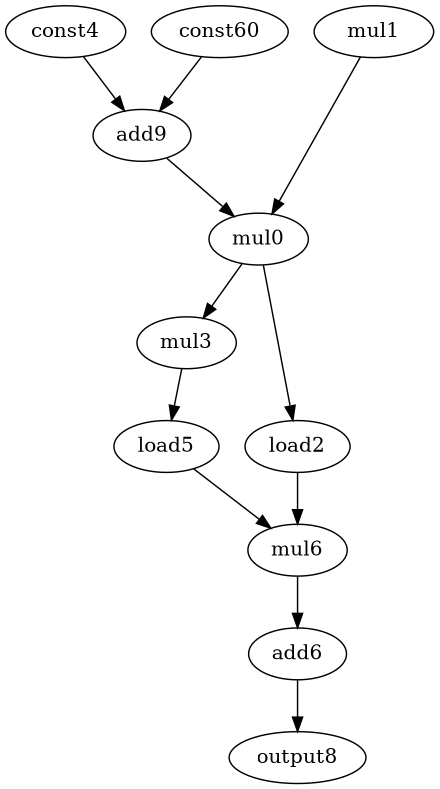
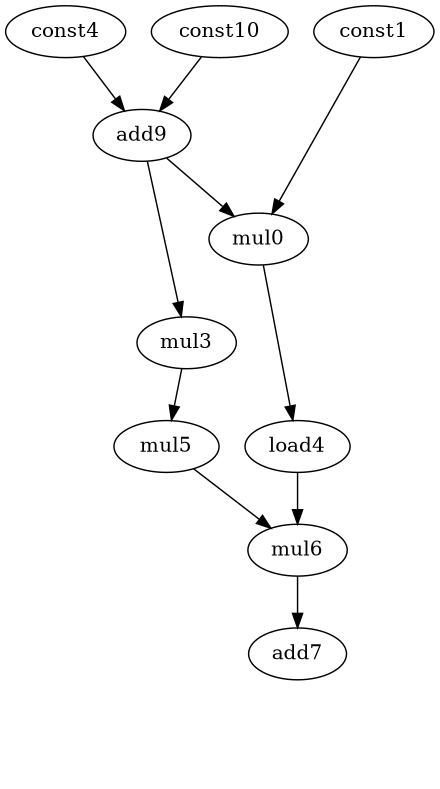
(220, 32) -> (220, 32)
(374, 32) -> (374, 32)
(227, 285) -> (163, 232)
(166, 446) -> (166, 446)
(298, 446) -> (298, 446)
(298, 654) -> (298, 654)
(298, 758) -> none
